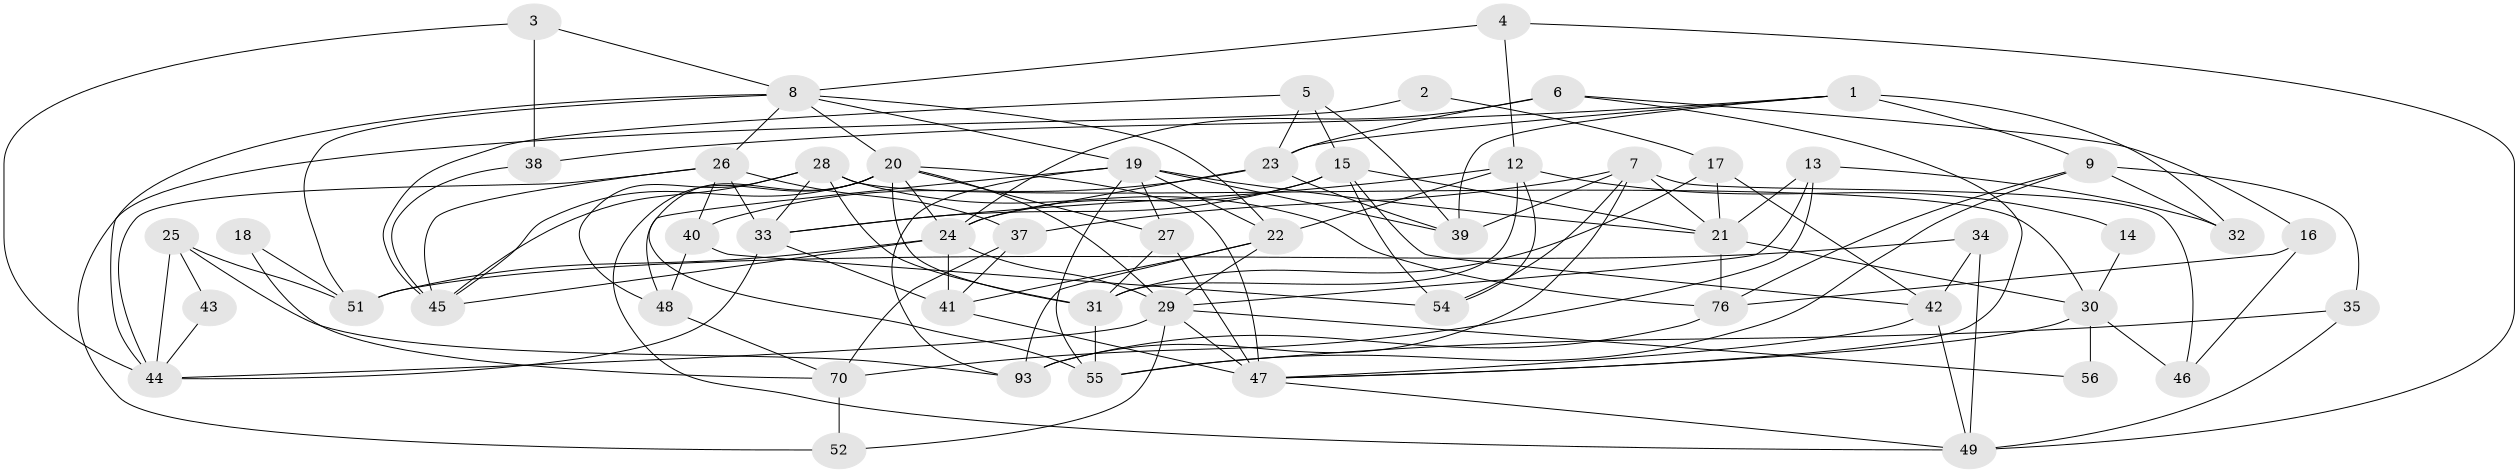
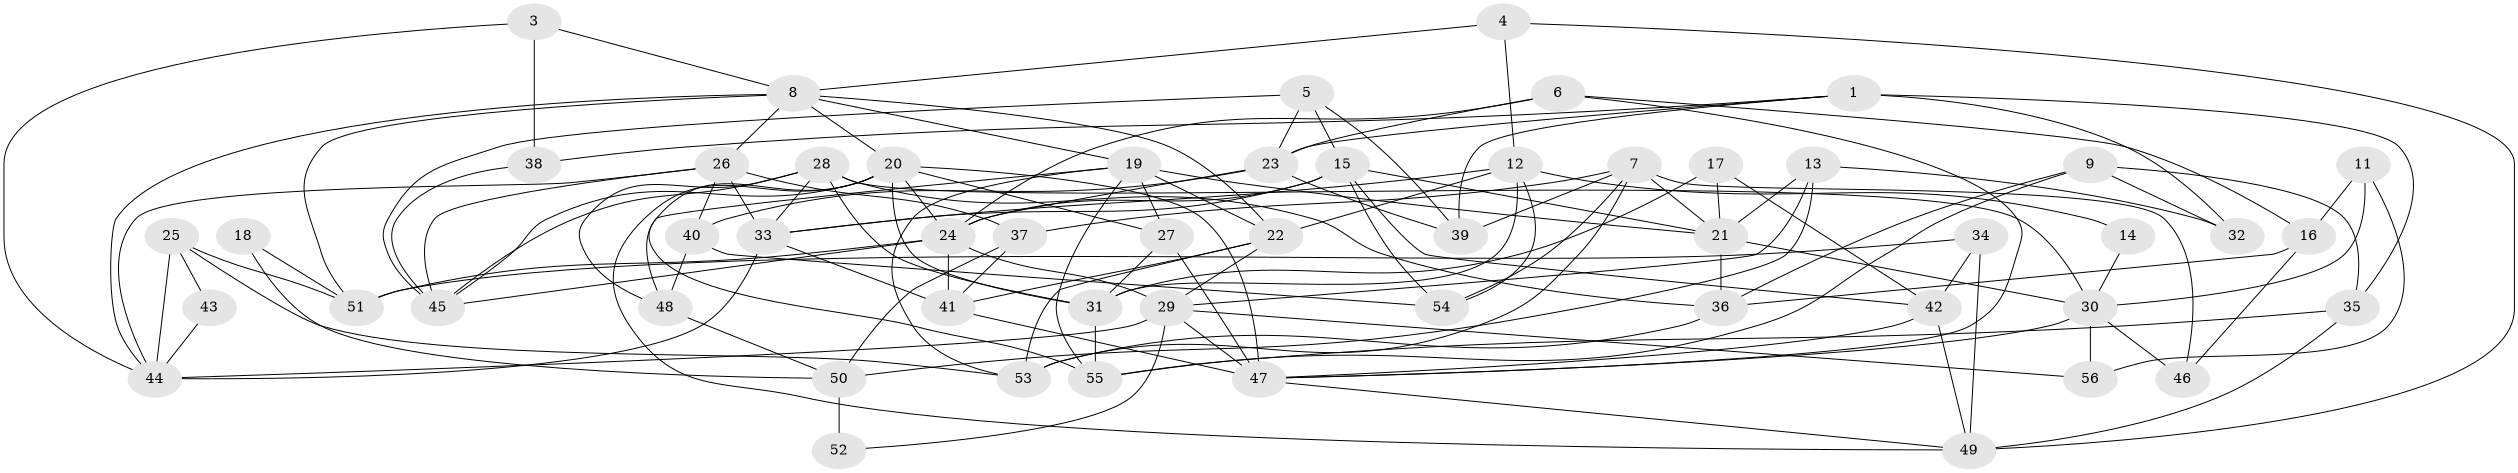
(1425, 93) -> none
(1960, 120) -> (2222, 112)
none -> (2363, 165)
(1339, 209) -> none
(1057, 220) -> none
(1721, 308) -> (1721, 308)
(839, 379) -> (839, 379)
(1024, 379) -> (1024, 379)
